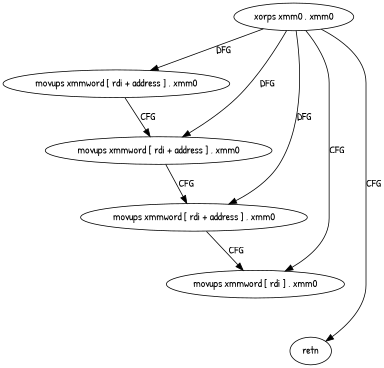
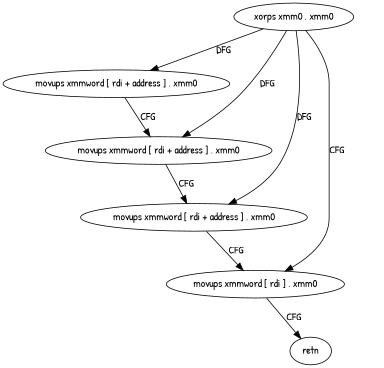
(366, 179) -> (281, 315)
